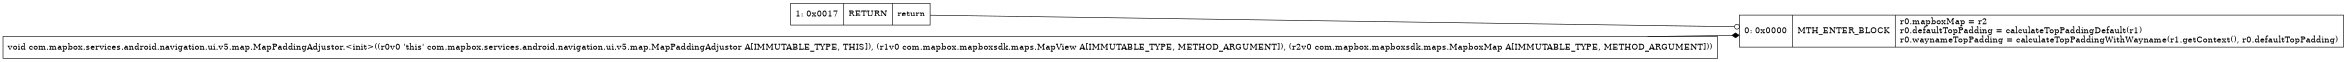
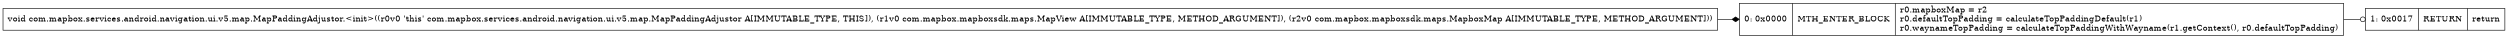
(1332, 21) -> (2352, 19)
